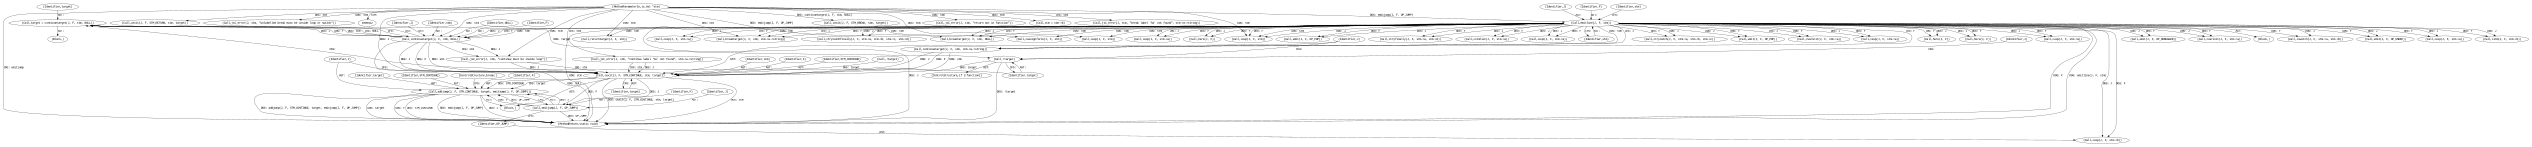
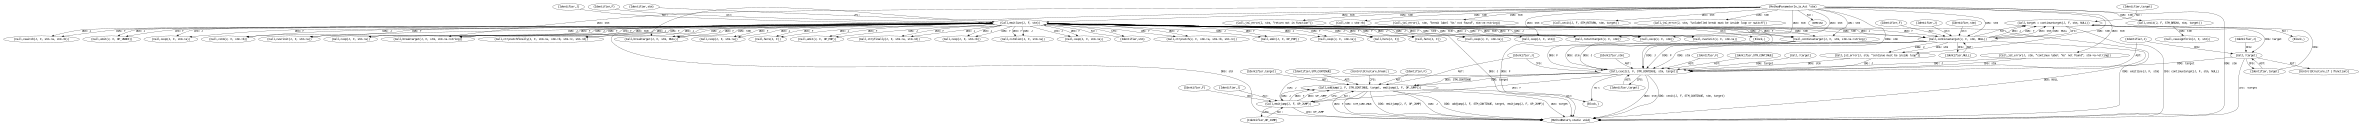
(375, 15) -> (1811, 15)
(824, 15) -> (2127, 15)
(1392, 15) -> (1348, 15)
none -> (1842, 16)
(772, 23) -> (984, 23)
(1311, 26) -> none
(385, 39) -> (1892, 39)
(2153, 39) -> none
none -> (1958, 46)
(14, 67) -> (2231, 64)
none -> (1961, 118)
(1293, 137) -> (1275, 112)
